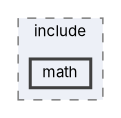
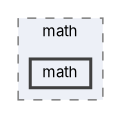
(61, 33) -> (61, 33)
